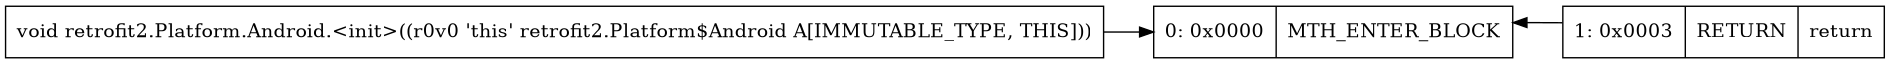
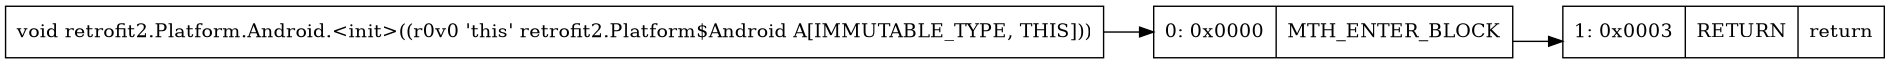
(1545, 23) -> (1531, 41)
